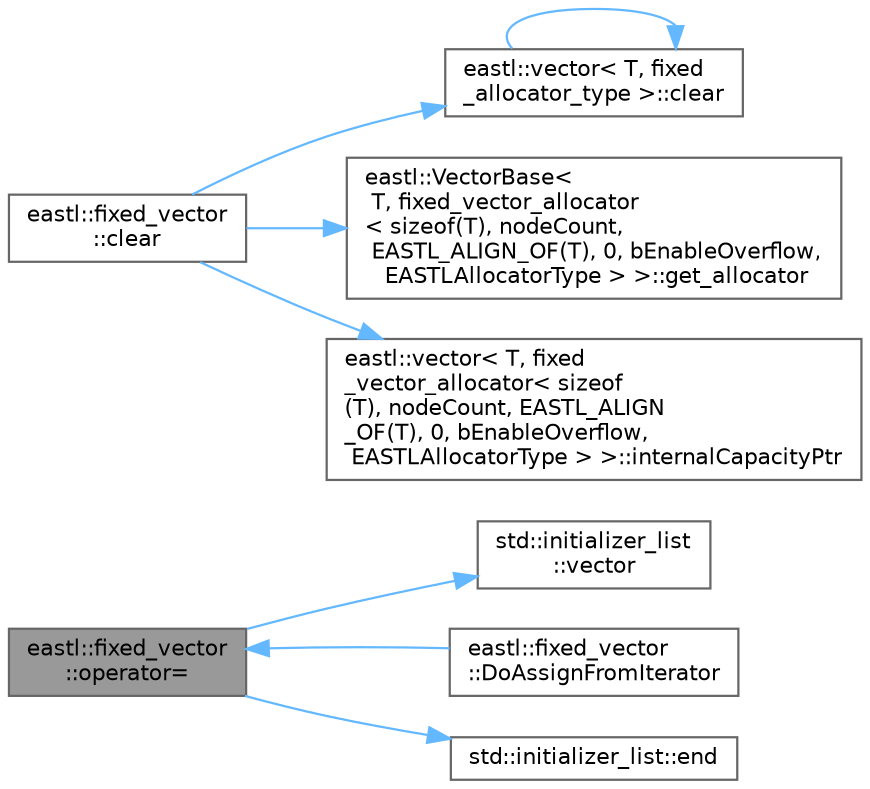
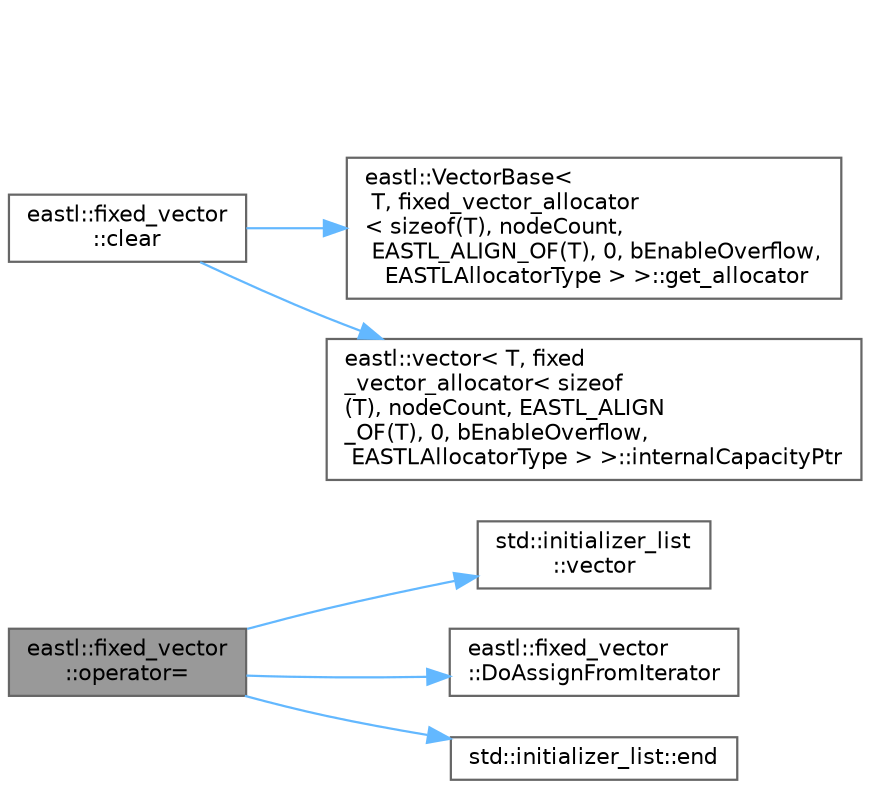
(594, 83) -> none
(360, 647) -> (337, 677)
